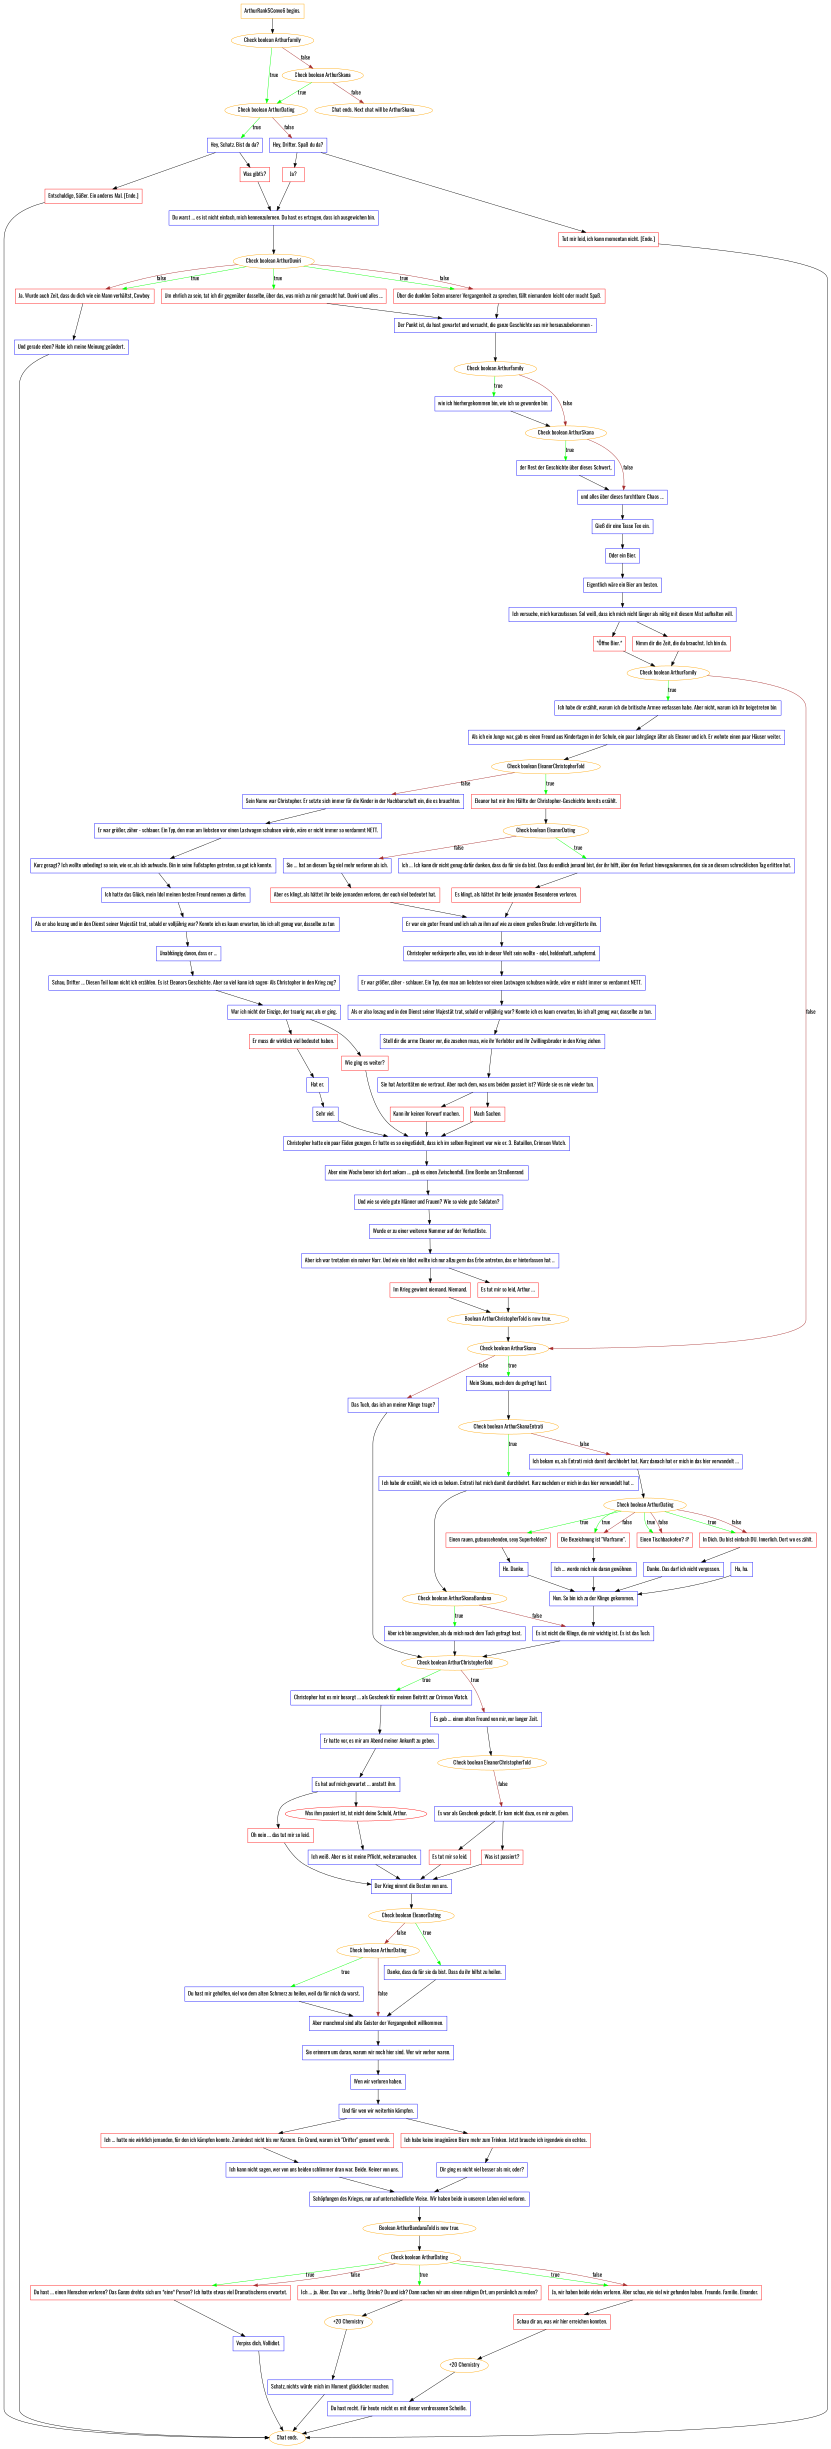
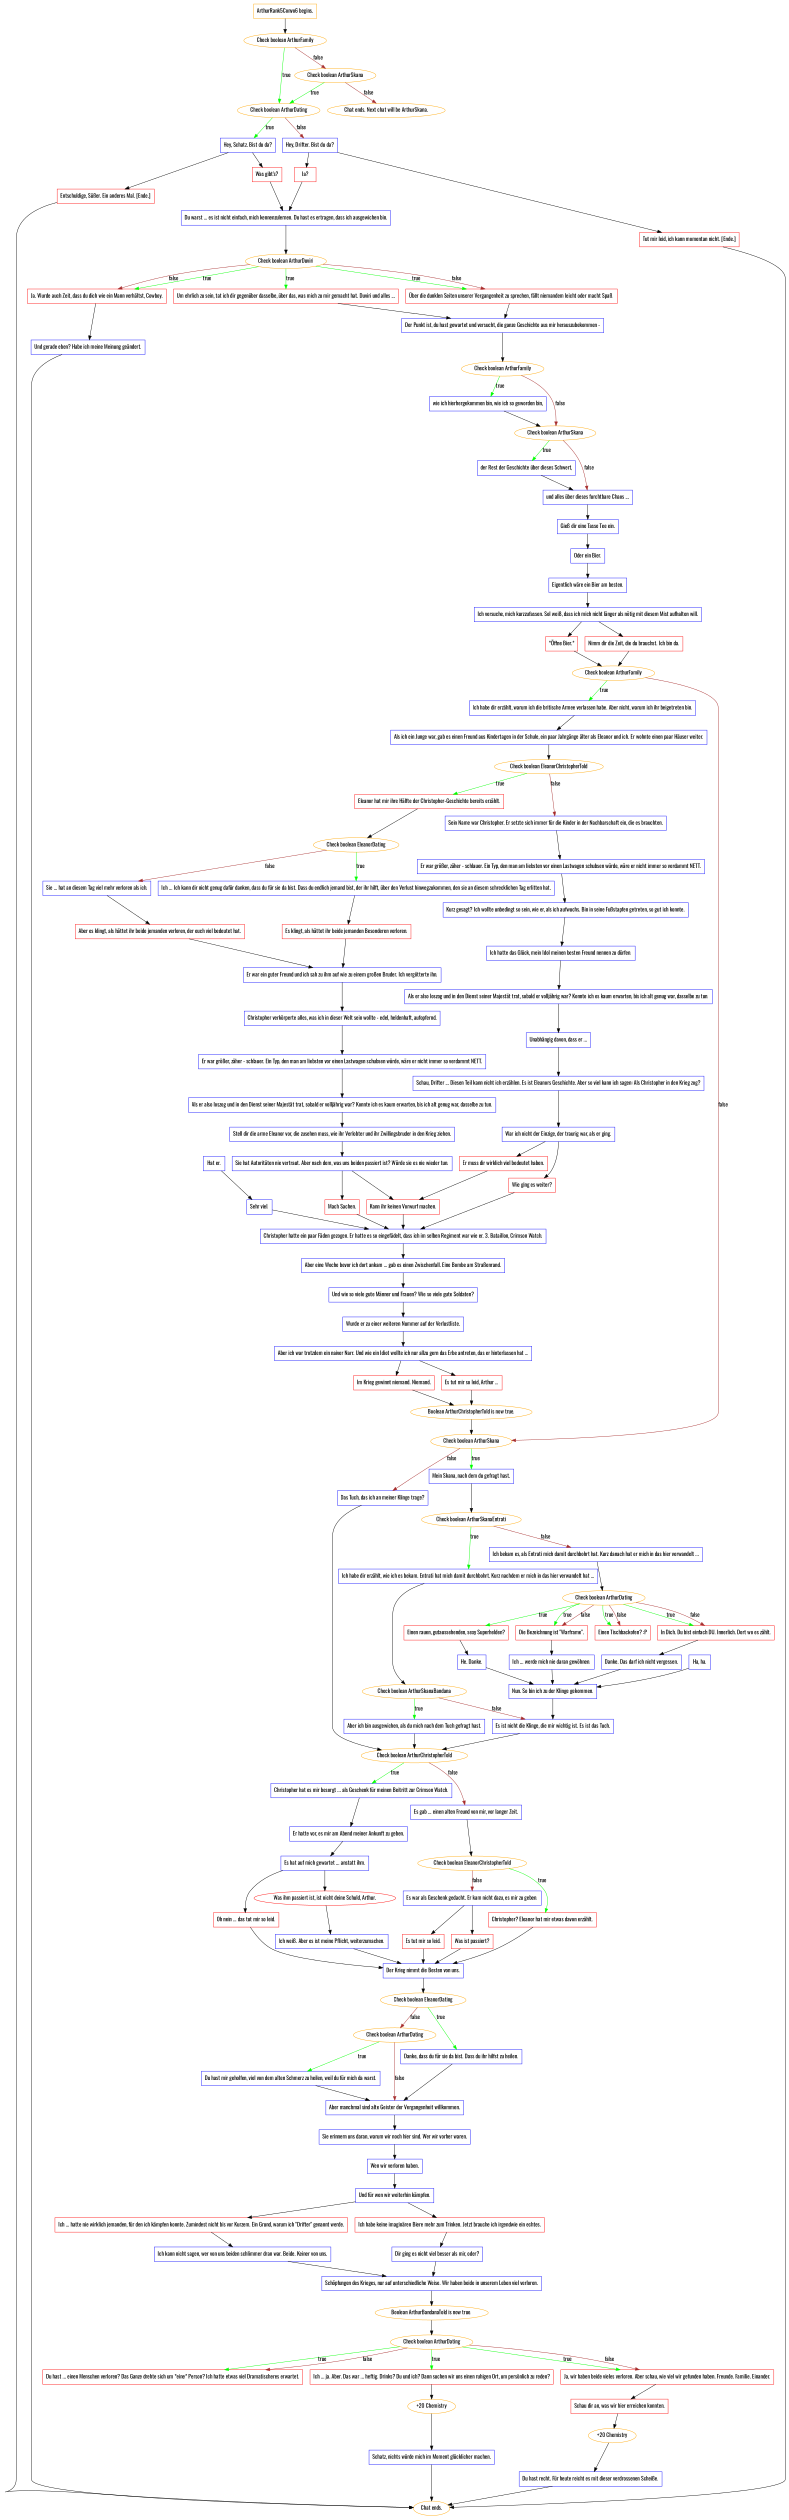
(298, 145) -> (310, 145)
(304, 1061) -> (455, 1184)
(475, 1680) -> (453, 1773)
none -> (542, 1920)
(258, 2344) -> none
